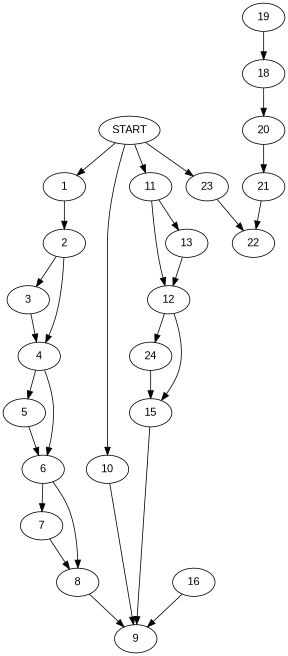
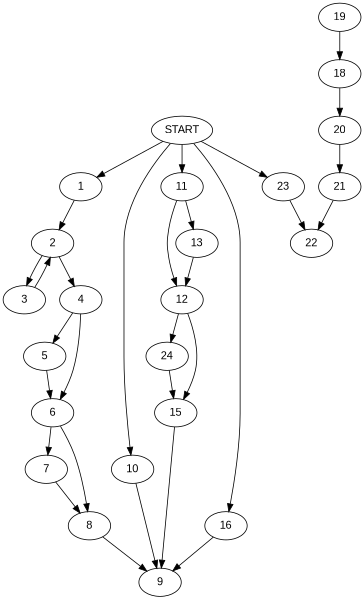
none -> (240, 318)
(33, 324) -> (41, 276)
